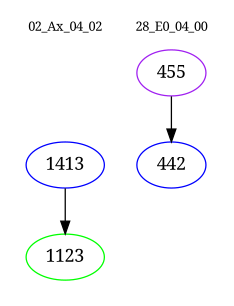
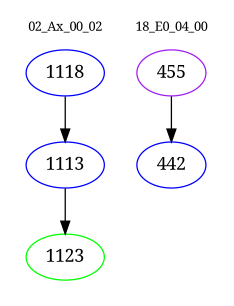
(65, 28) -> (65, 28)
(172, 28) -> (172, 28)
none -> (65, 73)
(65, 165) -> (65, 165)
